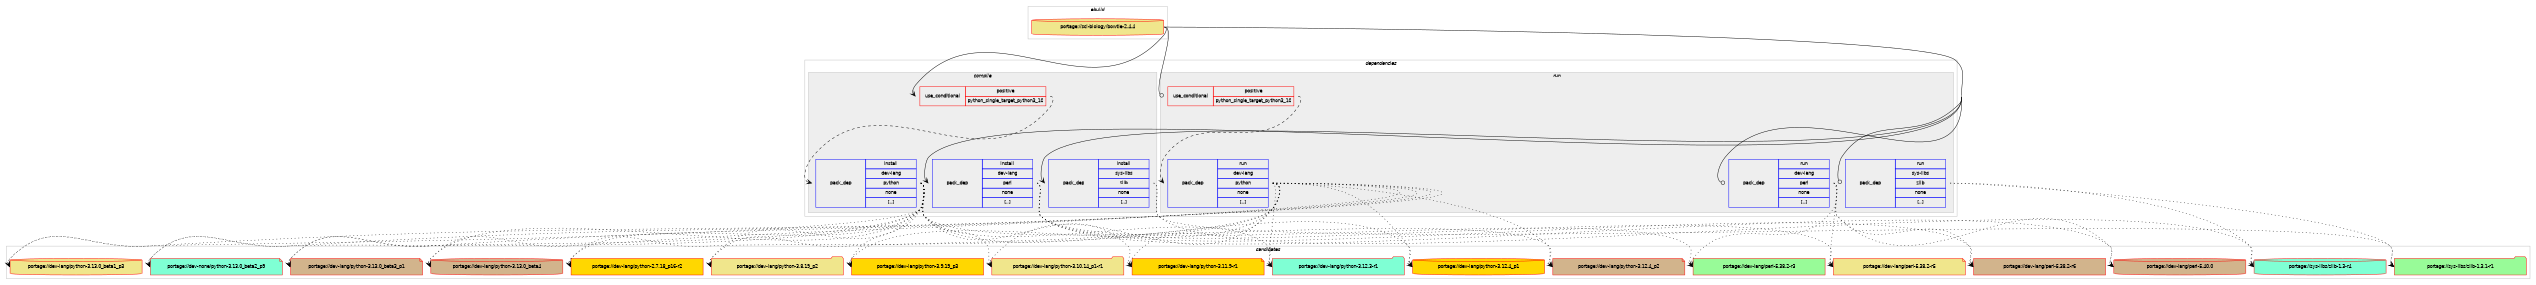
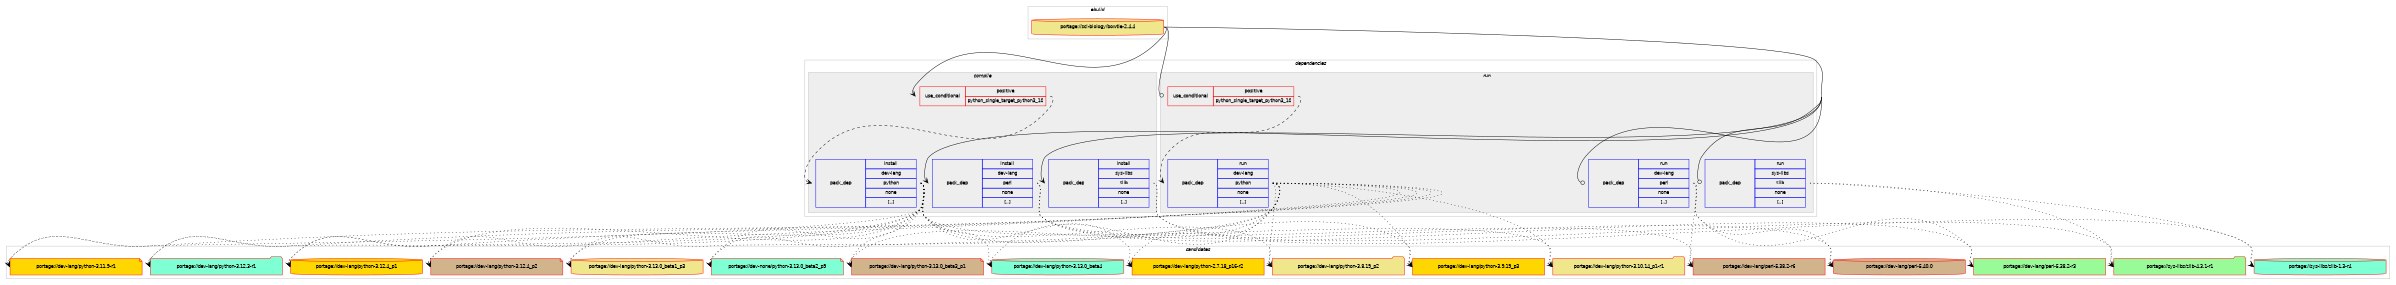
(497, 267) -> (1058, 267)
(1899, 267) -> none
(2460, 267) -> (2180, 267)
